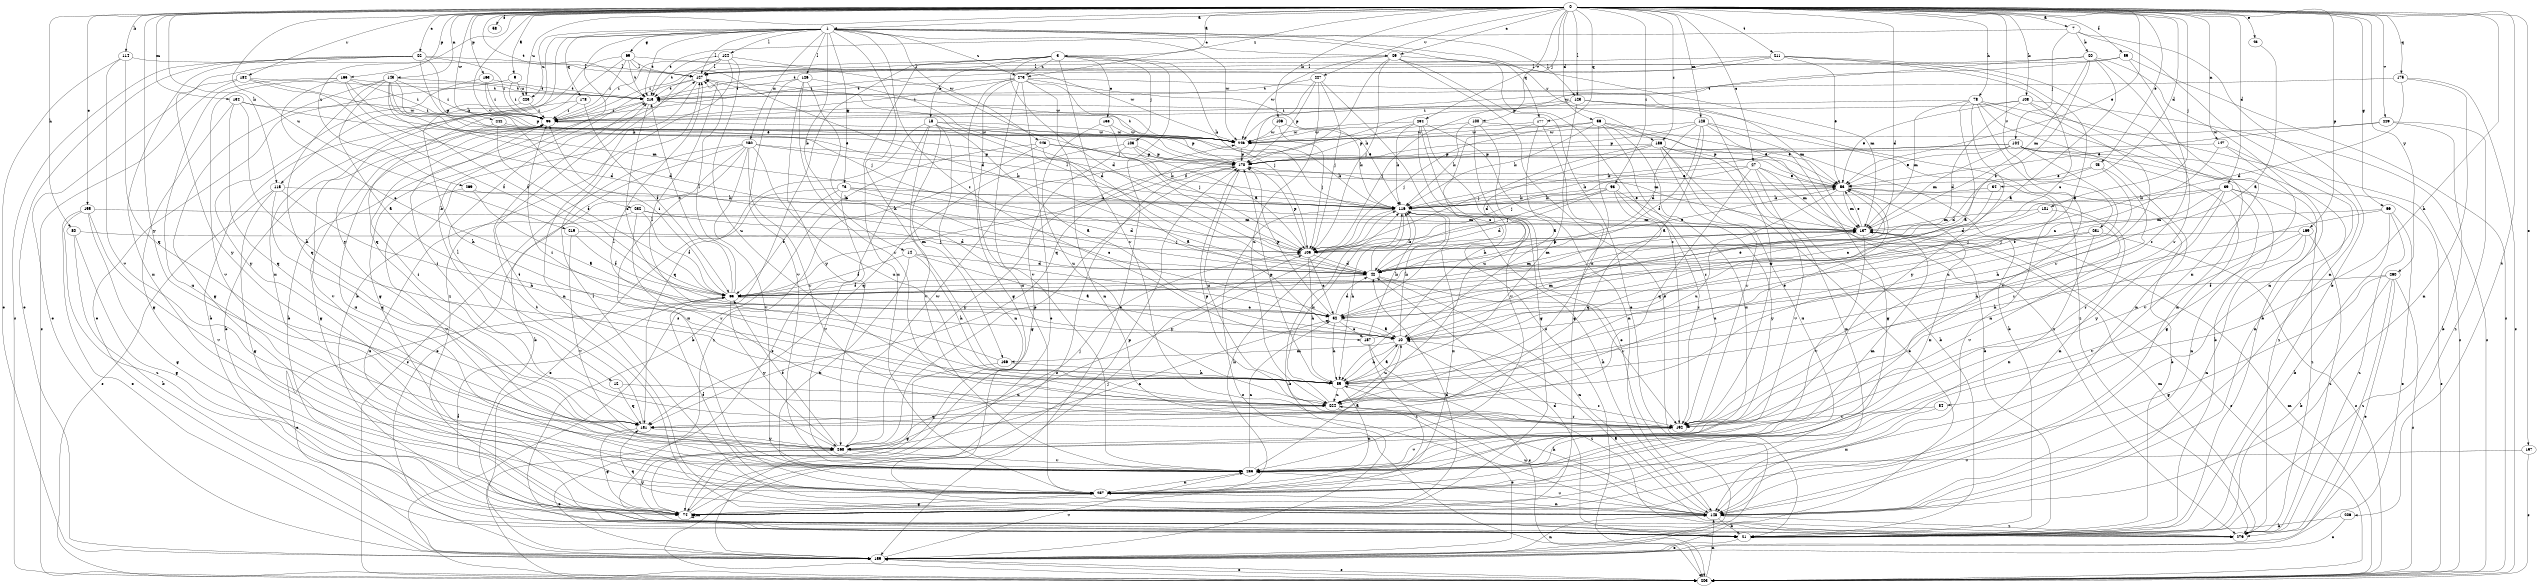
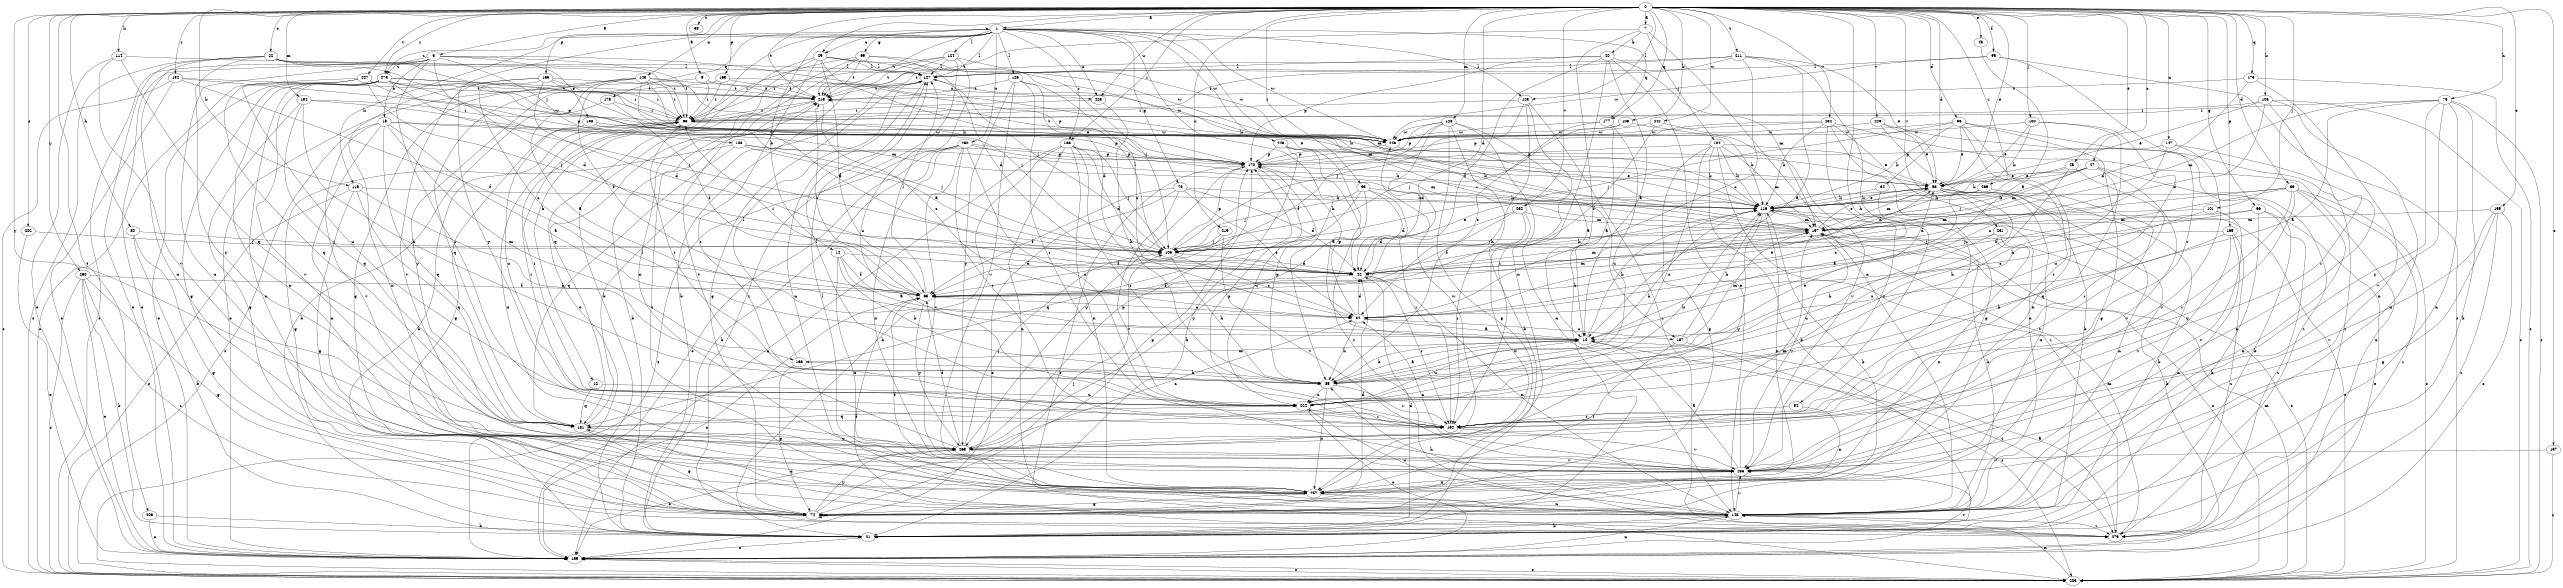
(1338, 156) -> none
none -> (28, 231)
